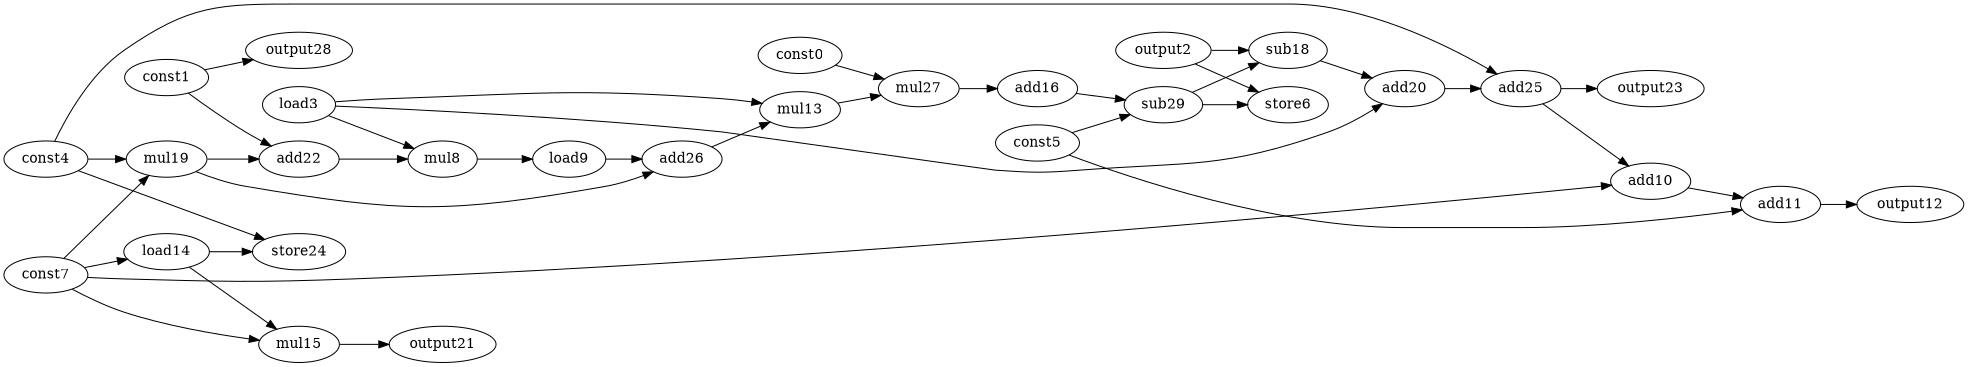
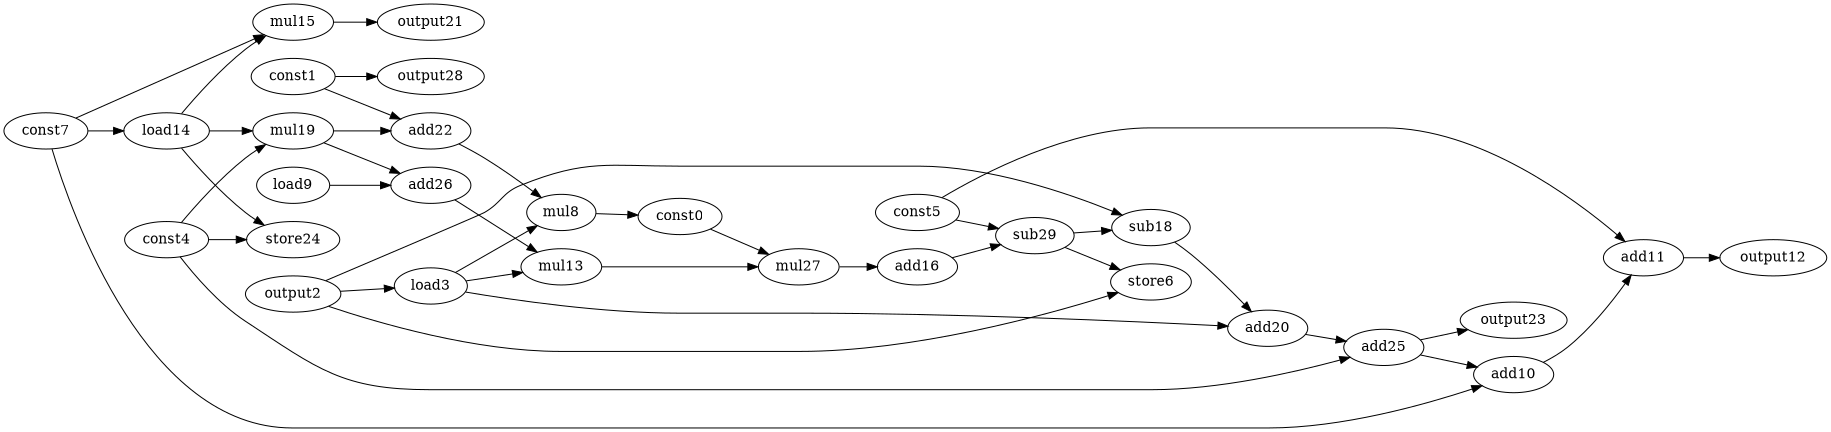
(500, 159) -> (612, 214)
(103, 221) -> (226, 131)
none -> (362, 290)
